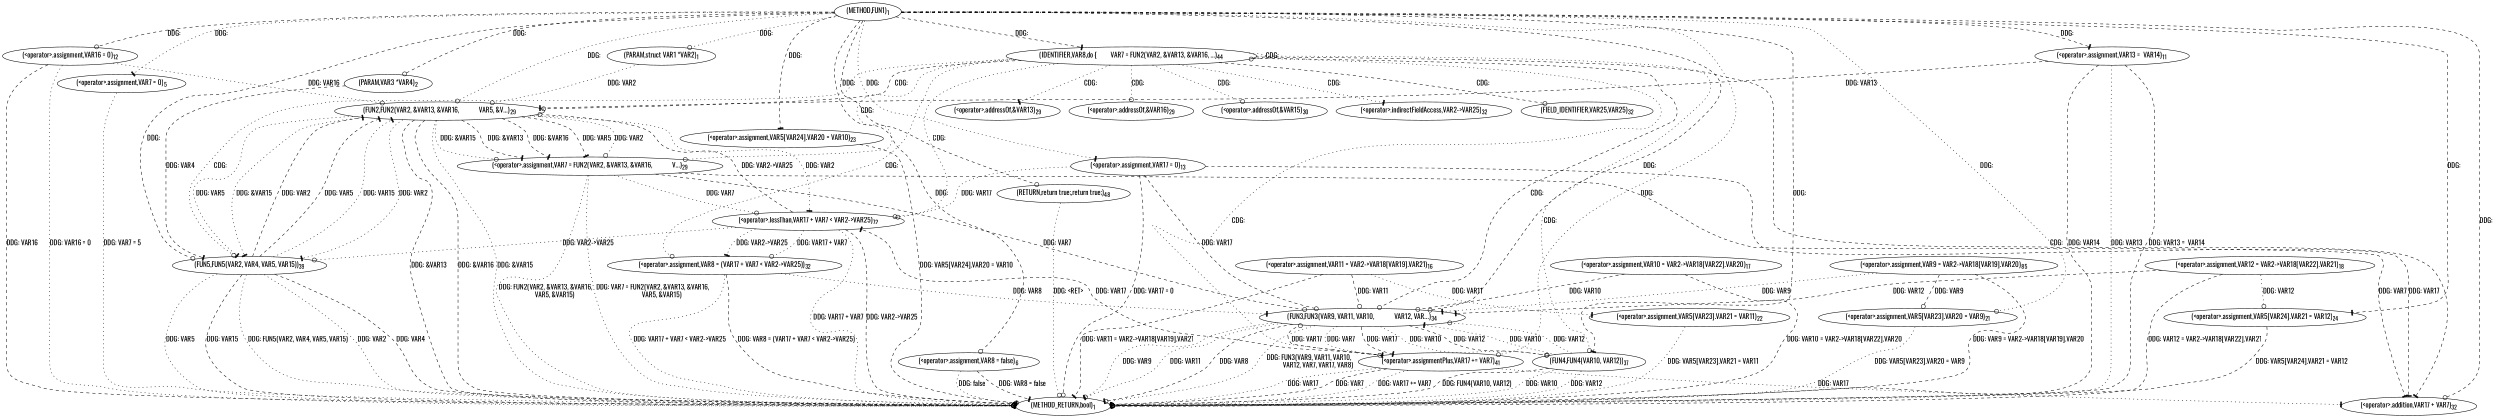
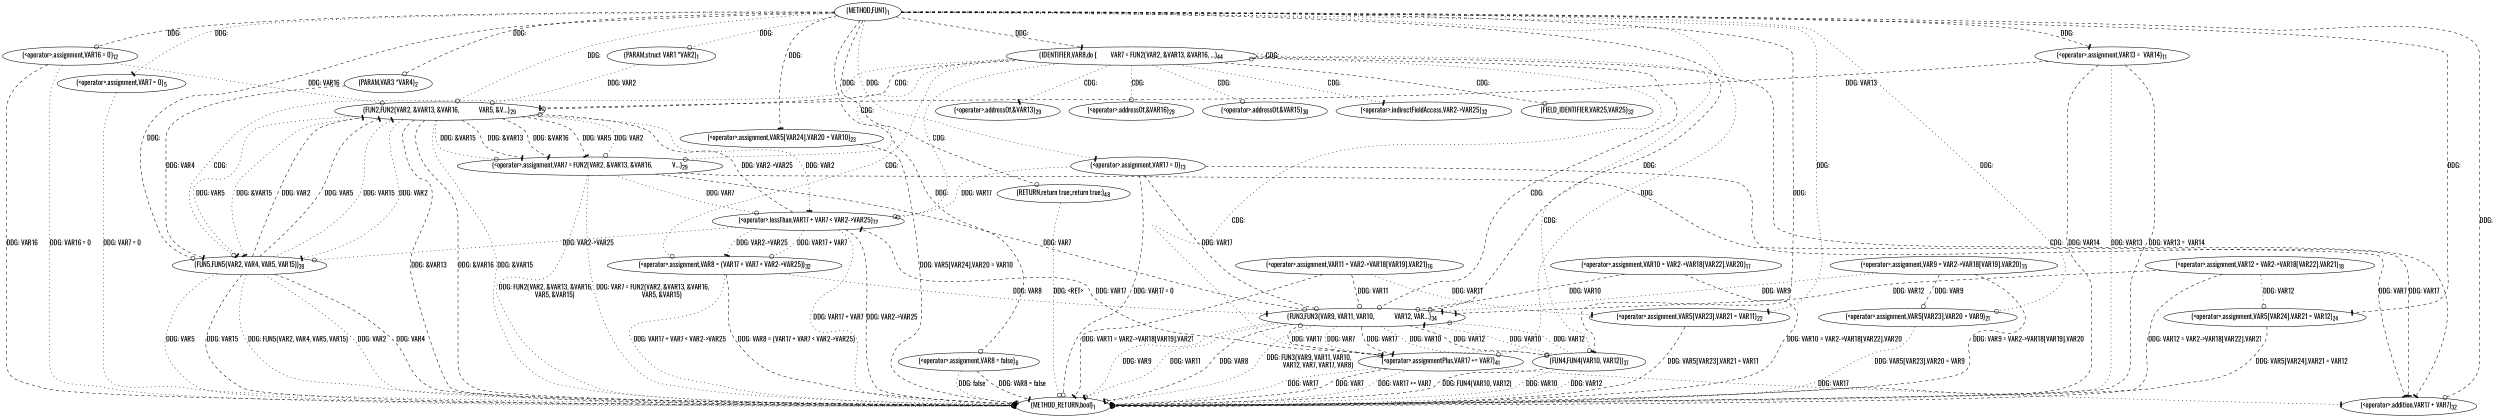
none -> (1811, 38)
(122, 243) -> (122, 243)
(2024, 265) -> (2024, 265)
(1413, 403) -> (1413, 403)
